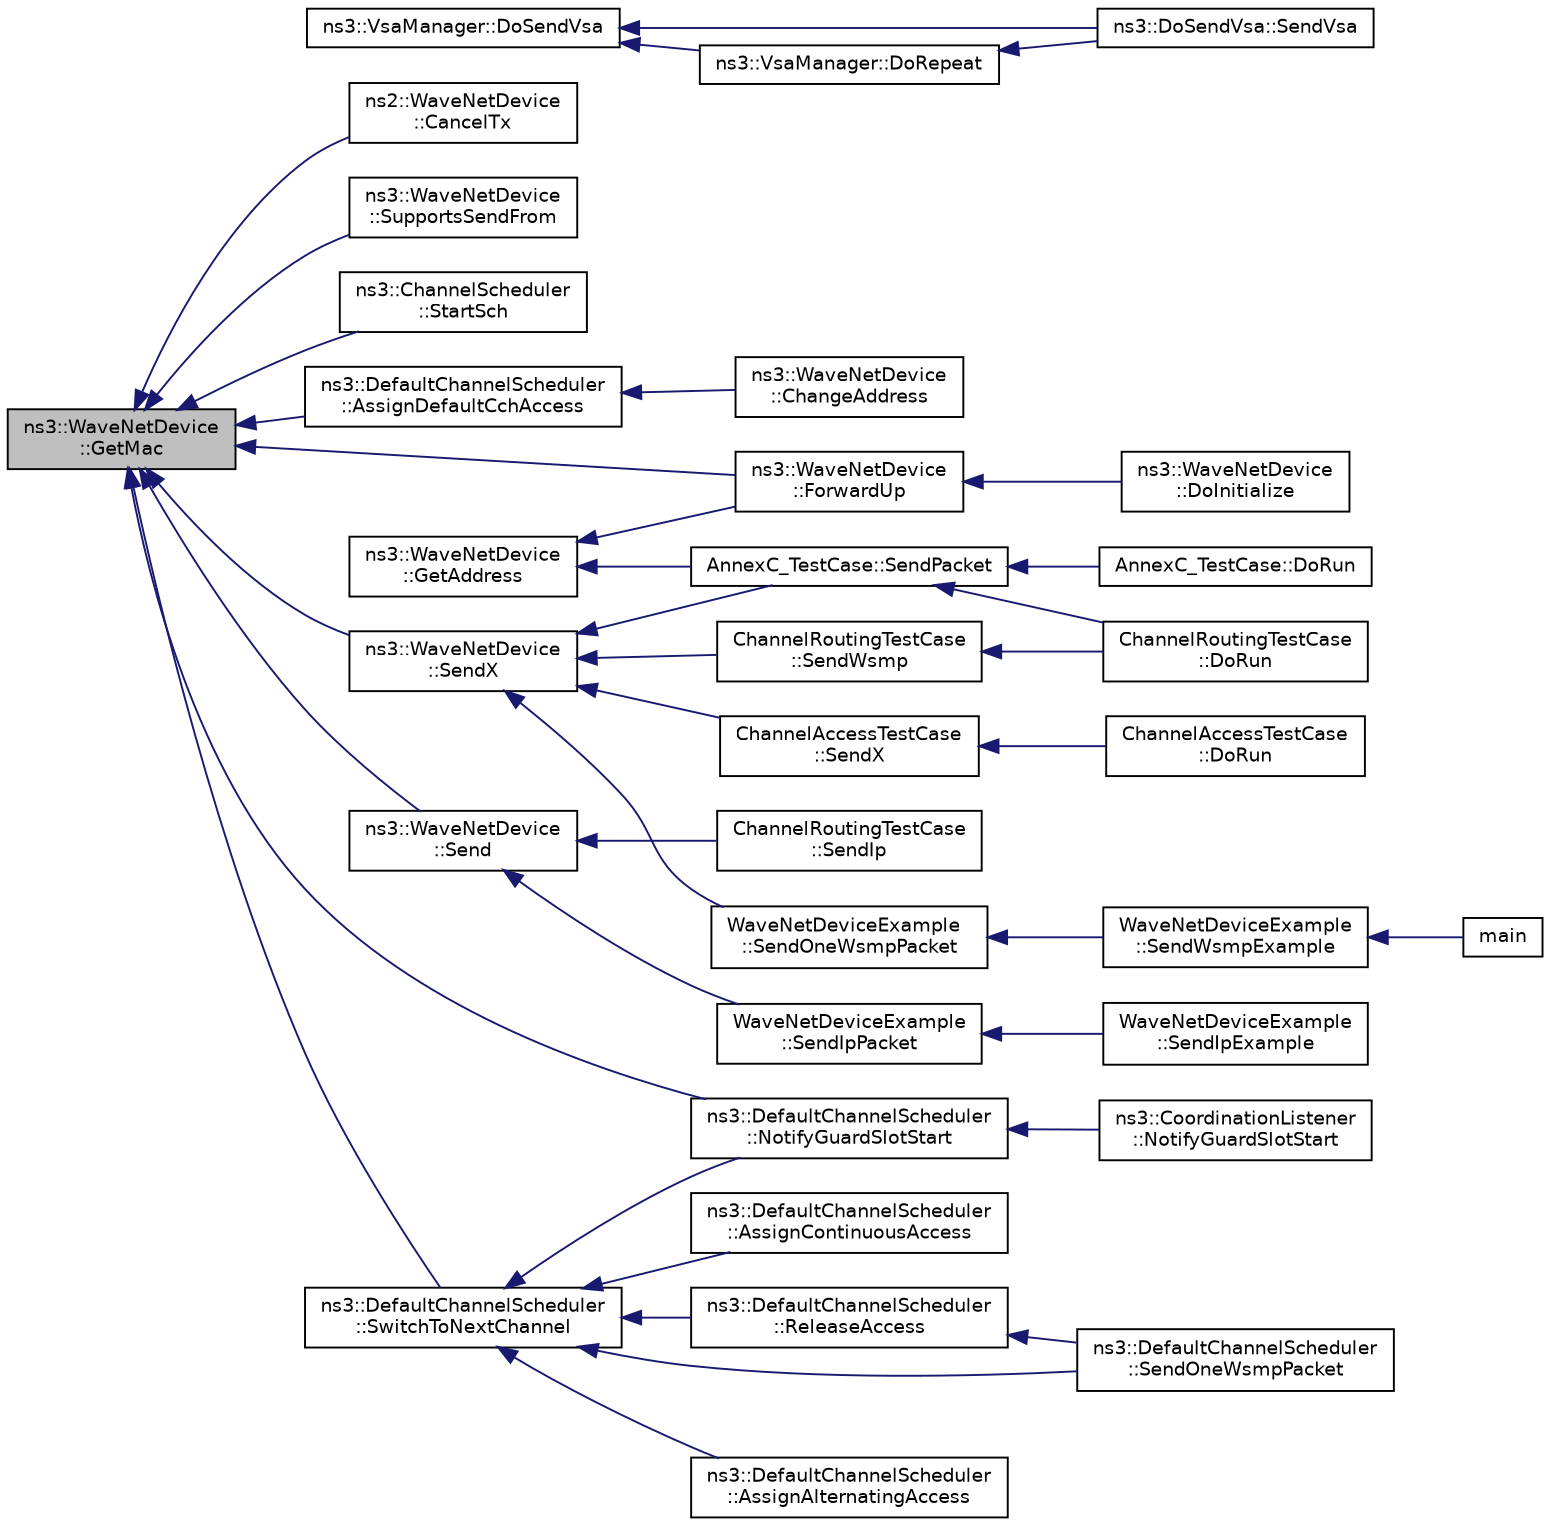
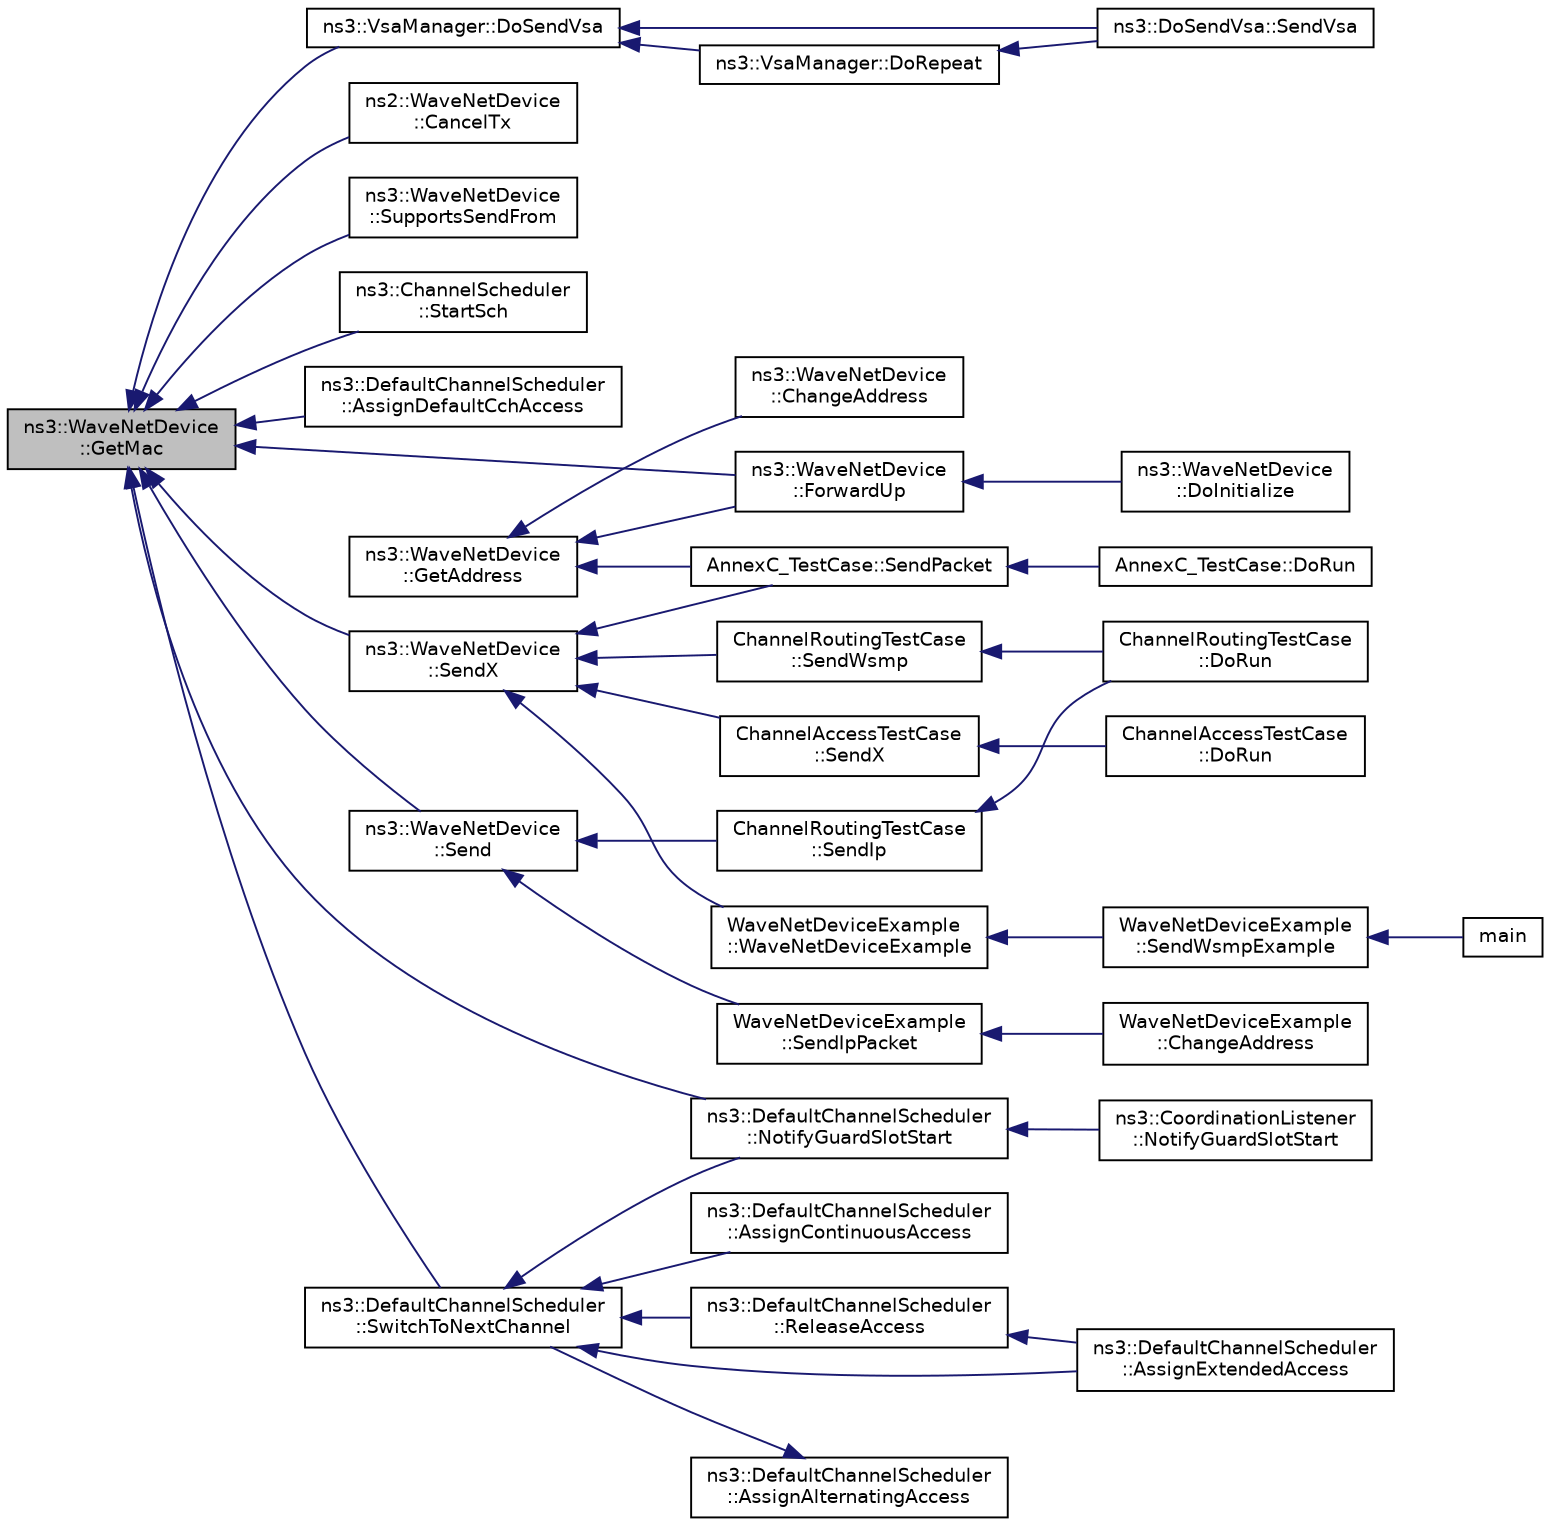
none -> (203, 198)
(688, 391) -> (647, 456)
(1028, 606) -> (1049, 732)
(849, 937) -> (849, 937)
(1236, 1034) -> (1236, 1034)
(1236, 1360) -> (1236, 1360)
(615, 1412) -> (667, 1401)
